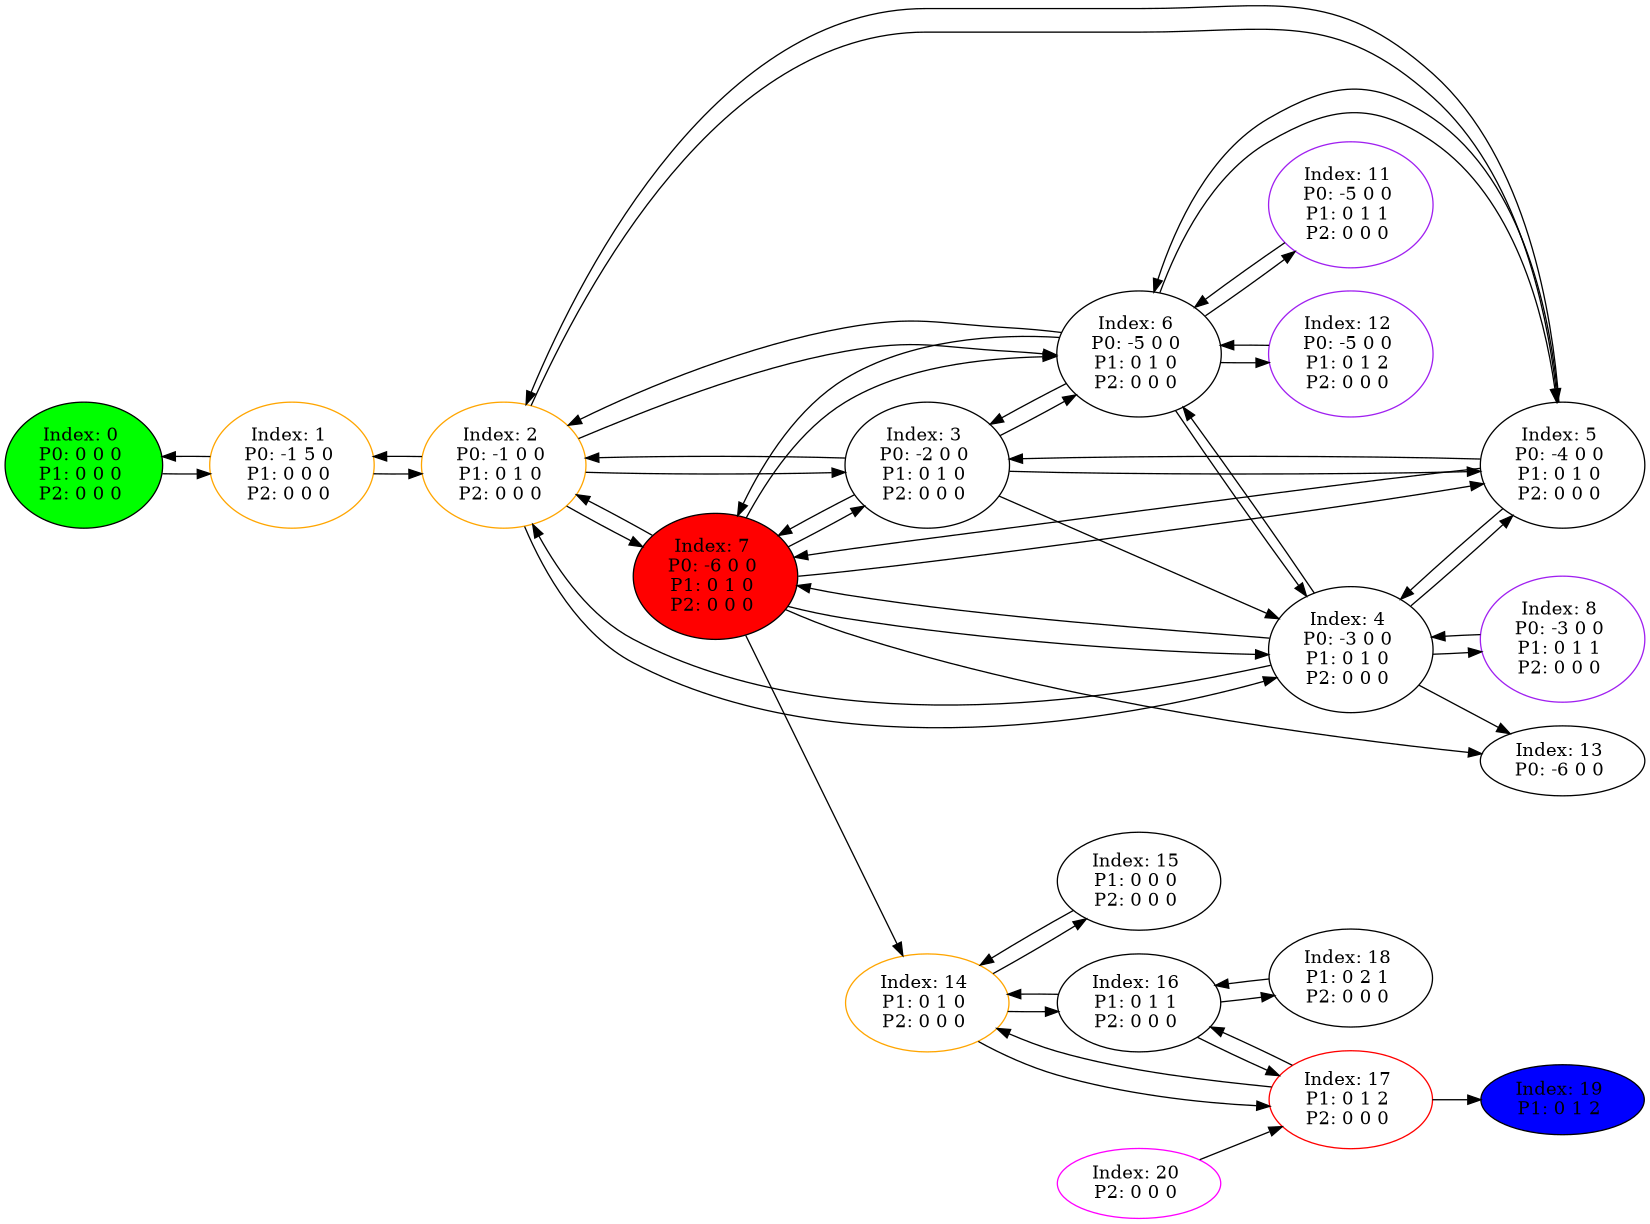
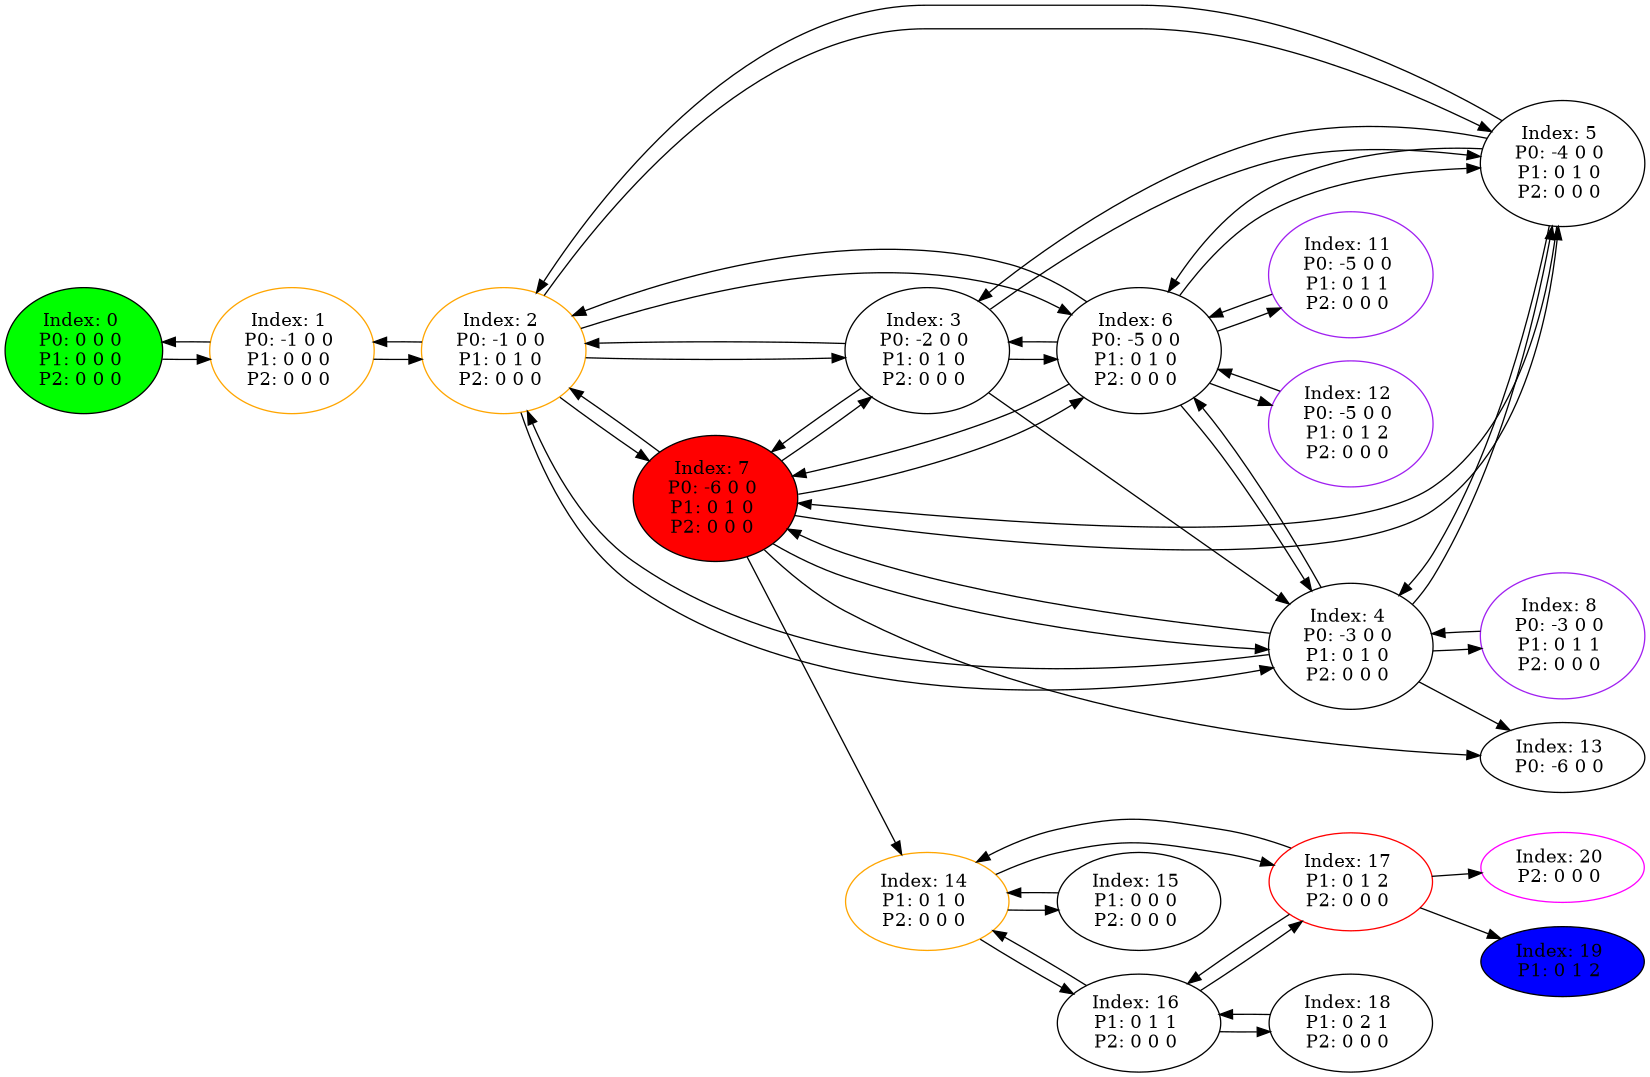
(292, 465) -> (292, 351)
(1235, 1146) -> (1450, 875)
